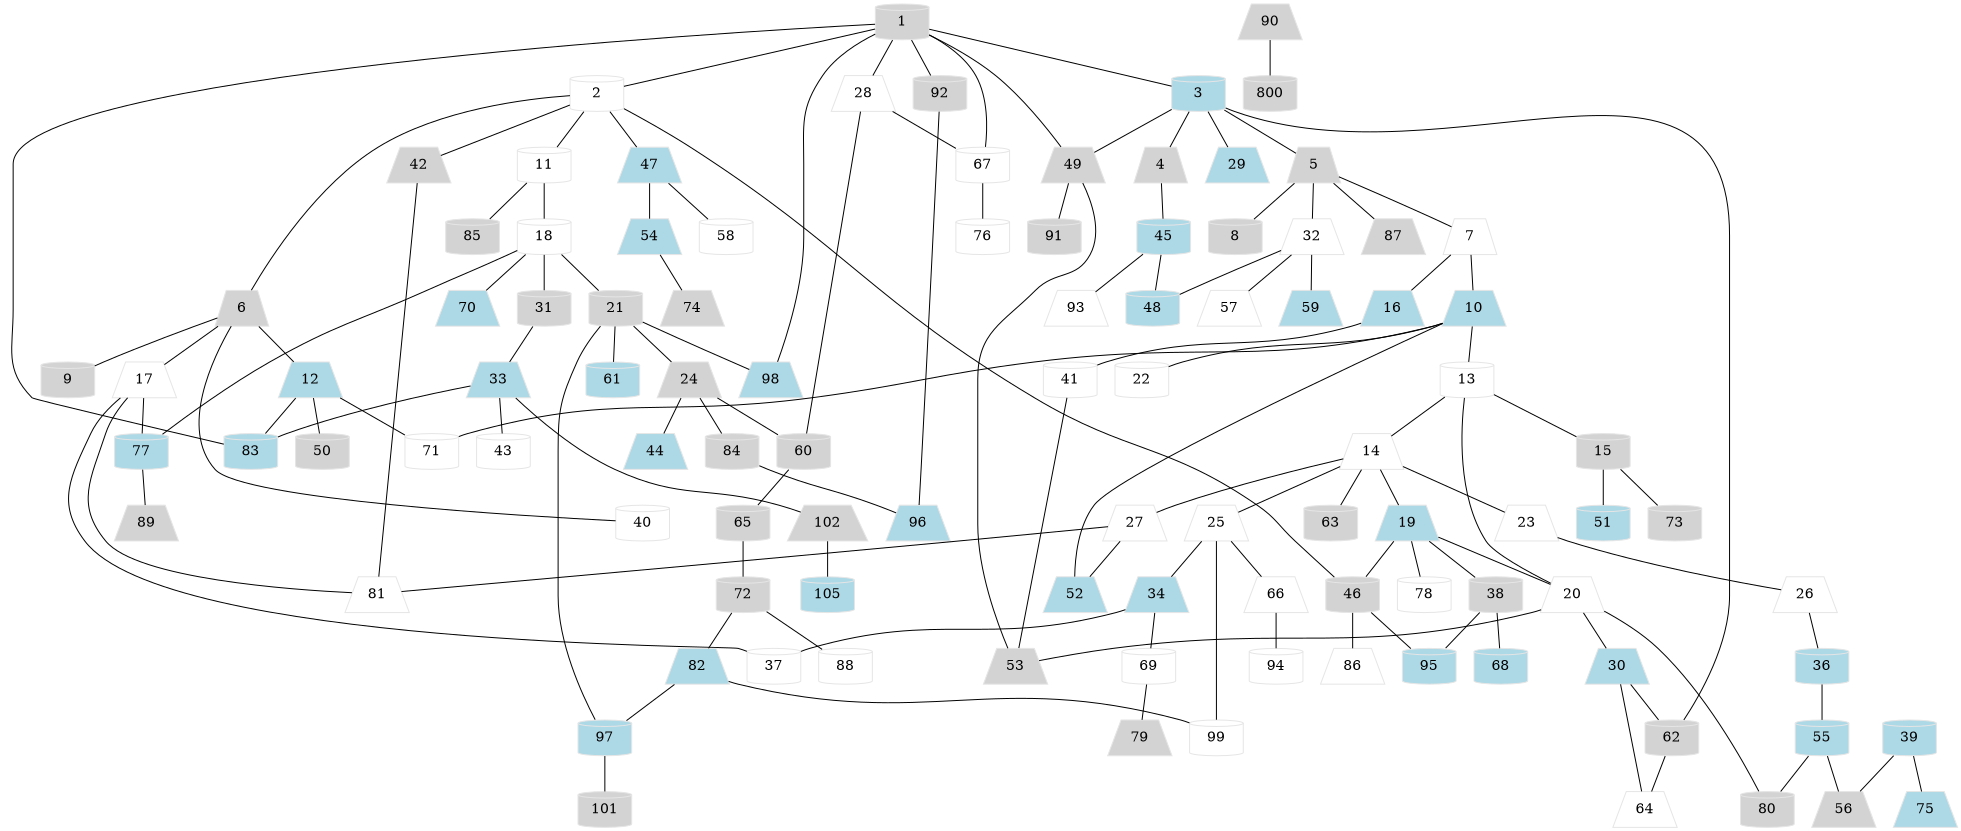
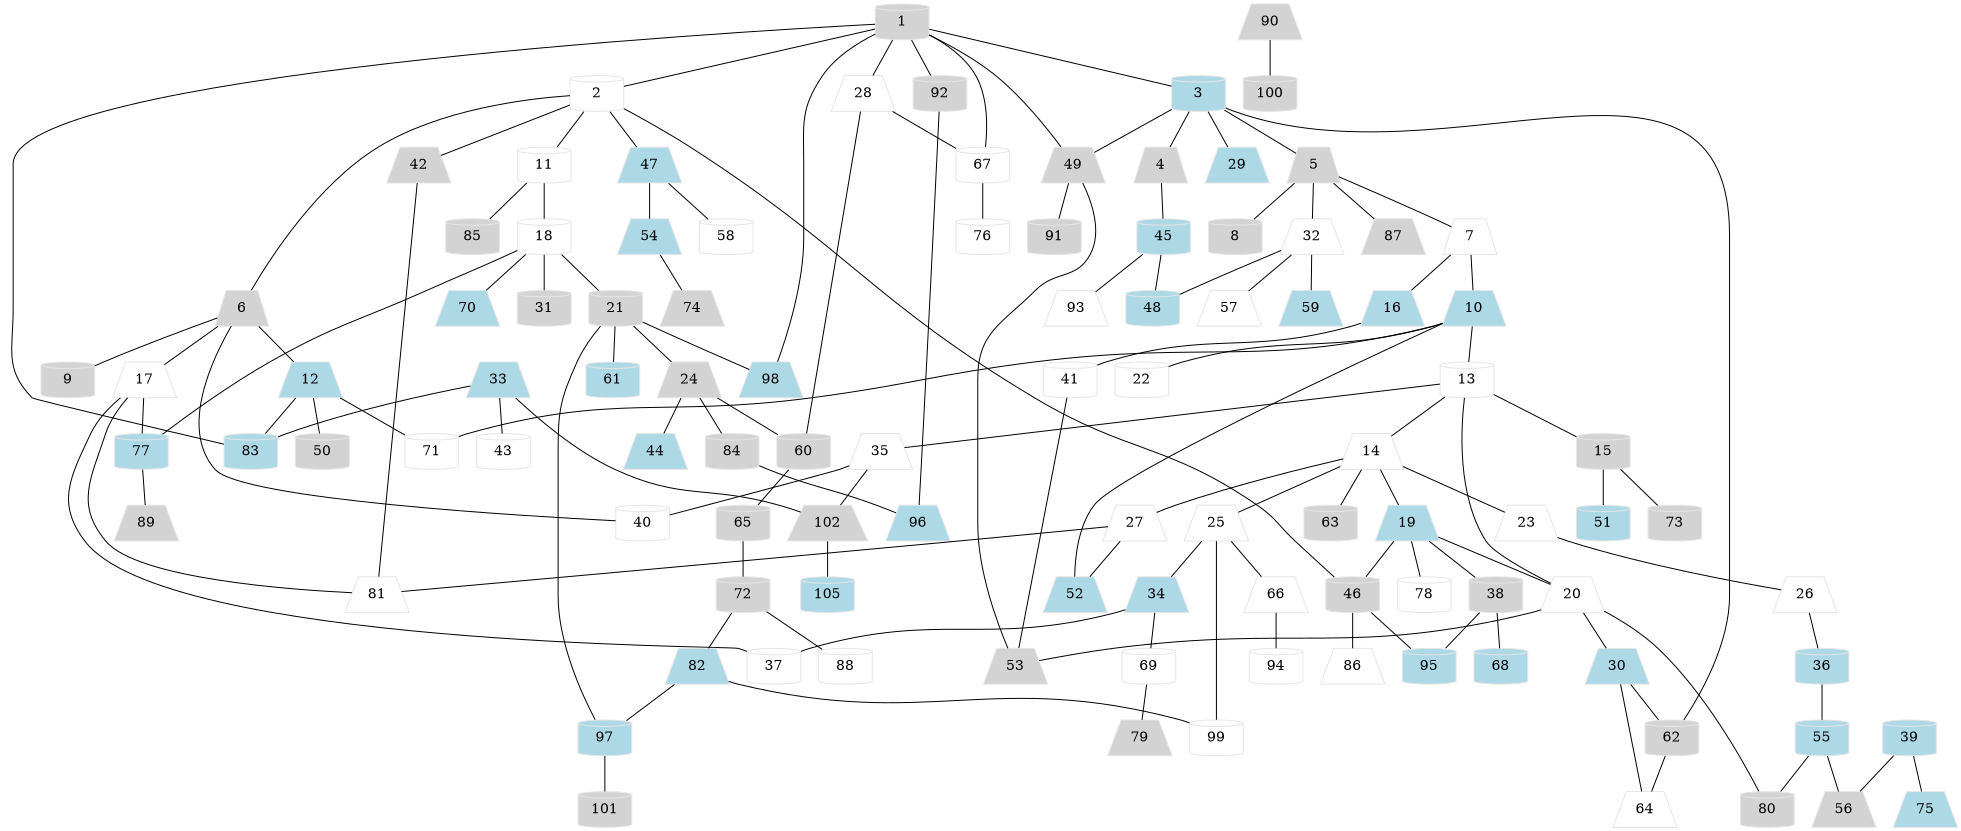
(1270, 93) -> (1270, 93)
(521, 344) -> none
none -> (880, 451)
